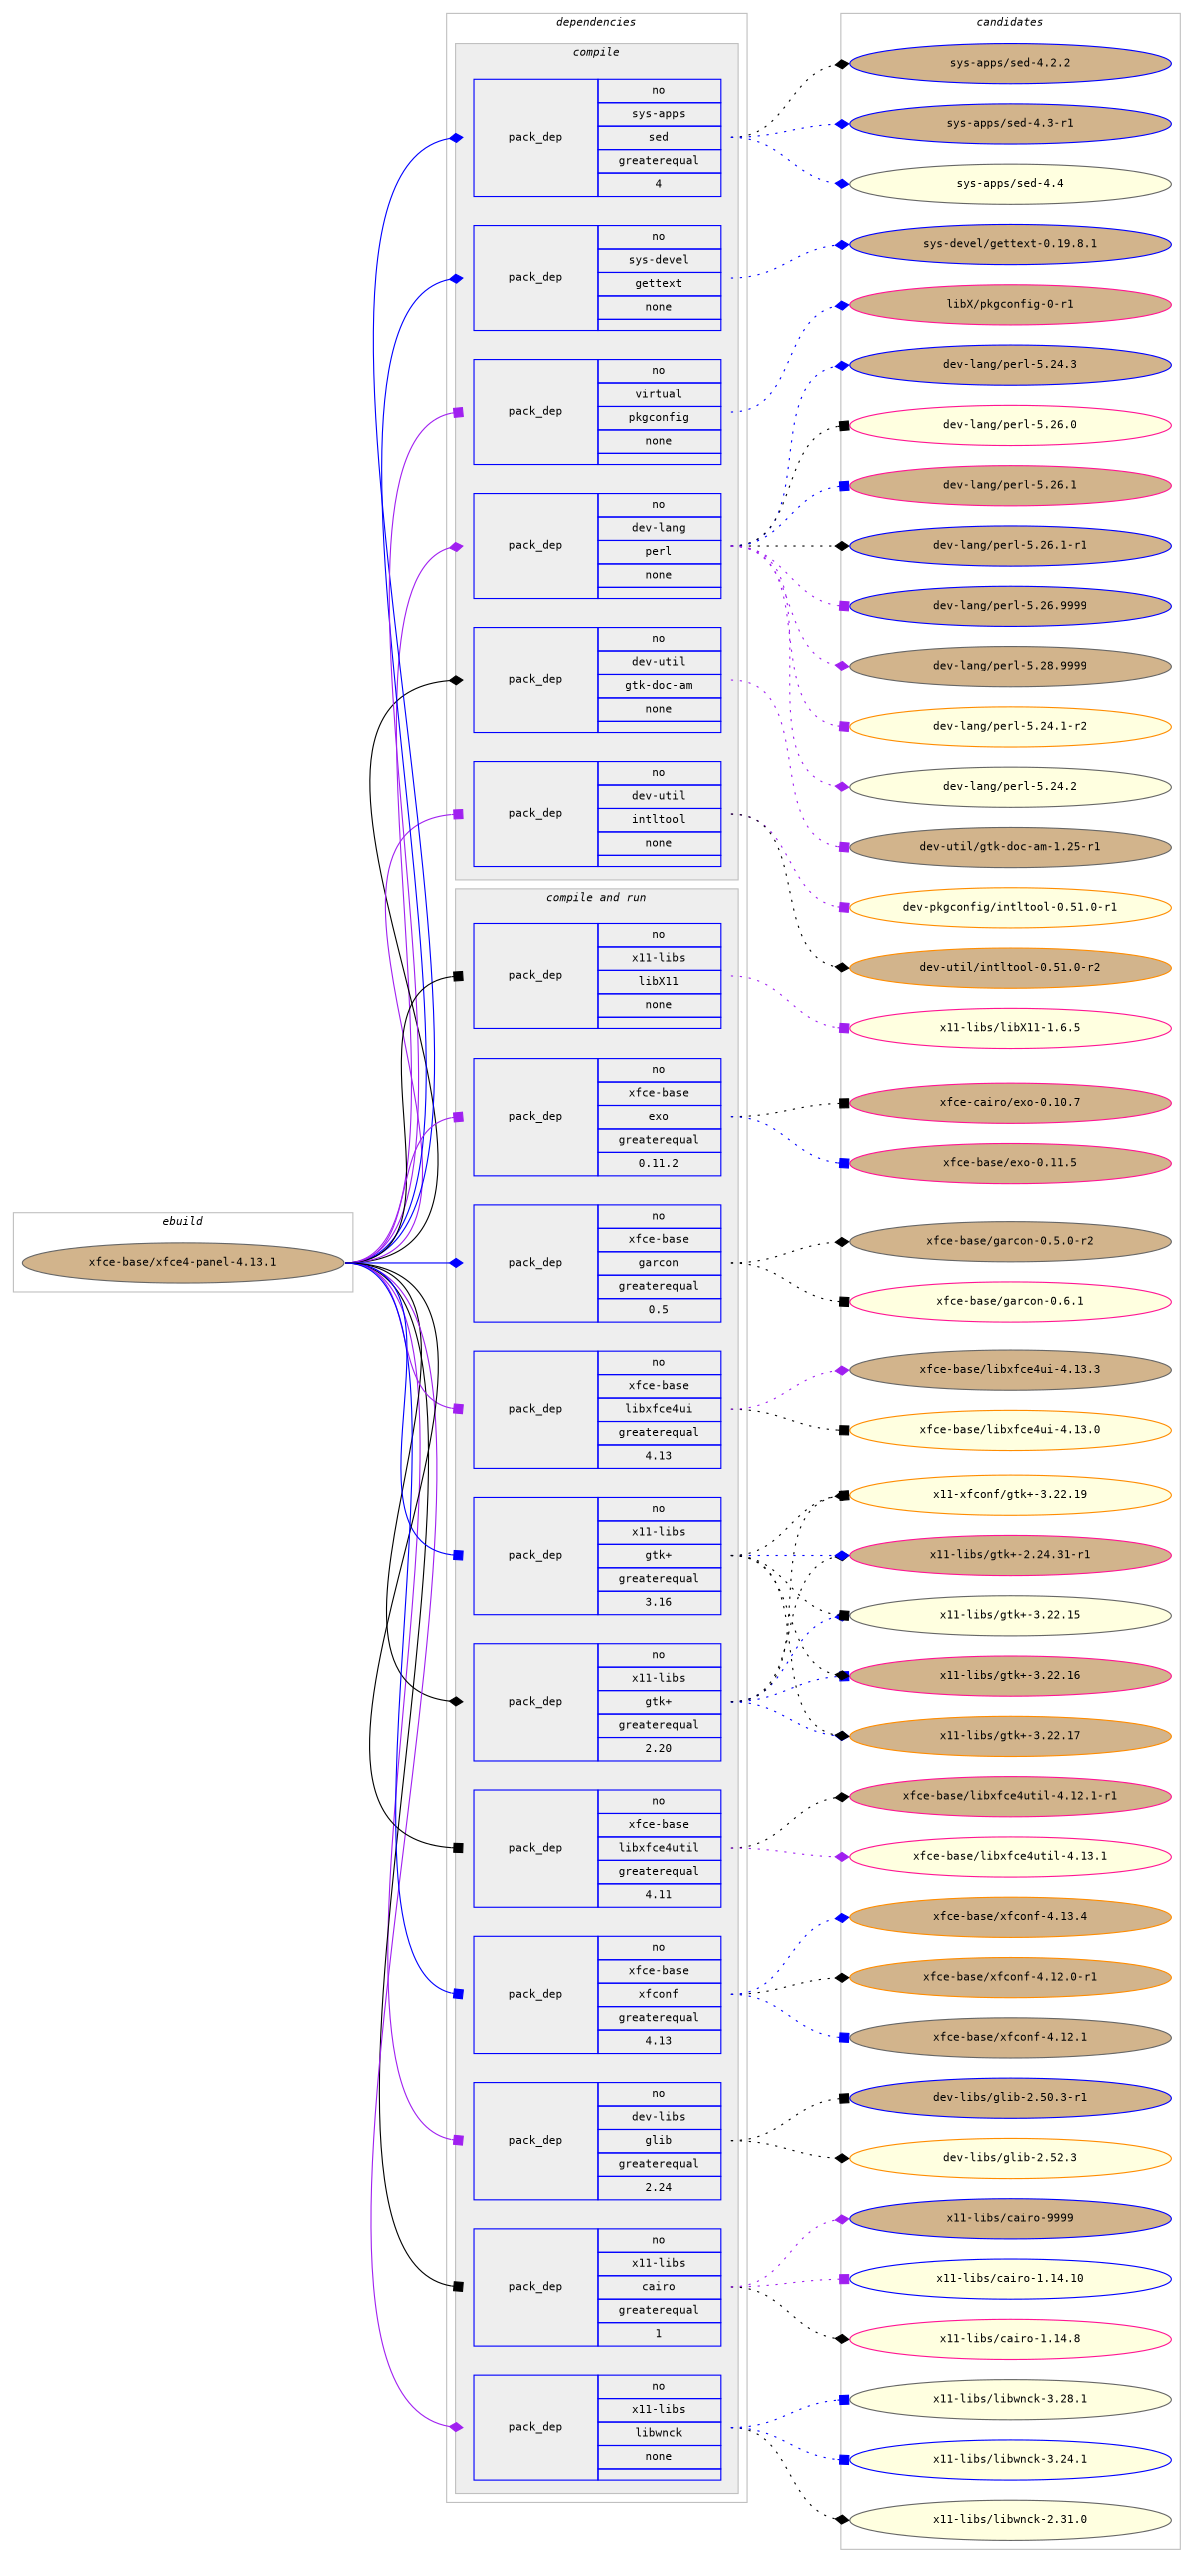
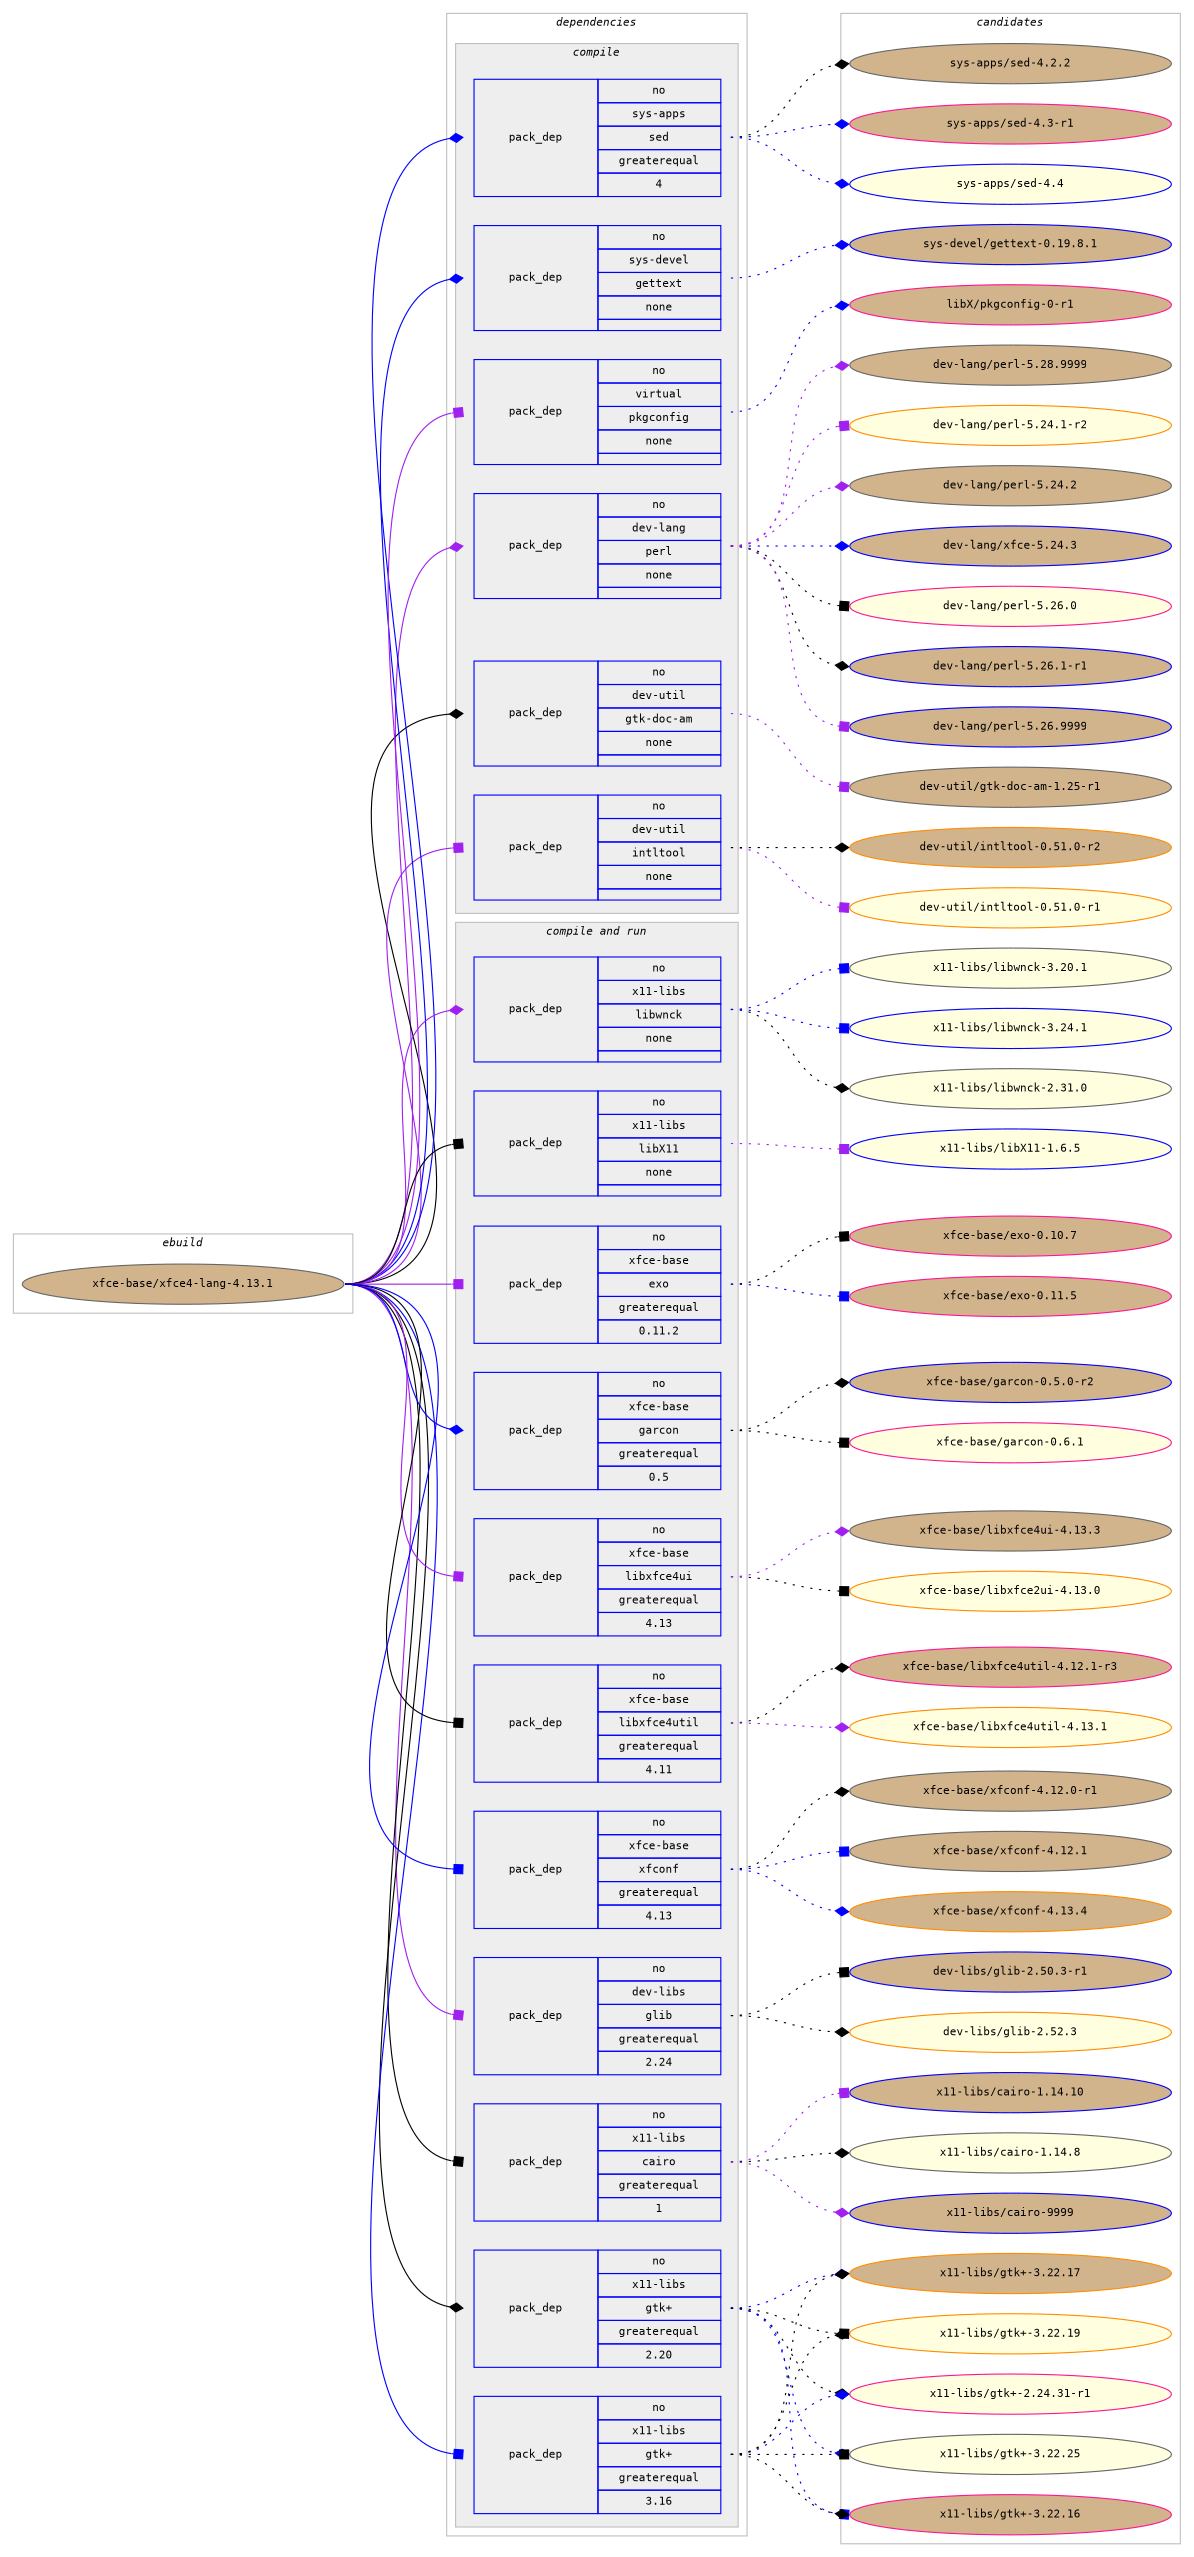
(1011, 64) -> (1011, 64)
(1011, 124) -> (1011, 124)
(1011, 184) -> (1011, 184)
(1011, 365) -> (1011, 546)
(1011, 486) -> none
(1011, 787) -> (1011, 486)
(1011, 908) -> (1011, 908)
(1011, 1028) -> (1011, 1149)
(1011, 1103) -> (1011, 1236)
(1011, 1242) -> (1011, 1382)
(183, 1263) -> (183, 1284)
(1011, 1430) -> (1011, 1591)
(1011, 1495) -> (1011, 2334)
(1011, 1556) -> (1011, 2394)
(1011, 1616) -> (1011, 2454)
(1011, 1797) -> (1011, 1667)
(1011, 1857) -> (1011, 1727)
(1011, 1978) -> (1011, 1791)
(1011, 2279) -> (1011, 2093)
(1011, 2339) -> (1011, 2153)
(1011, 2400) -> (1011, 968)
